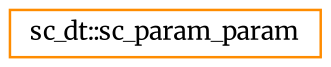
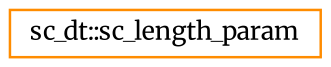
(165, 34) -> (165, 34)
